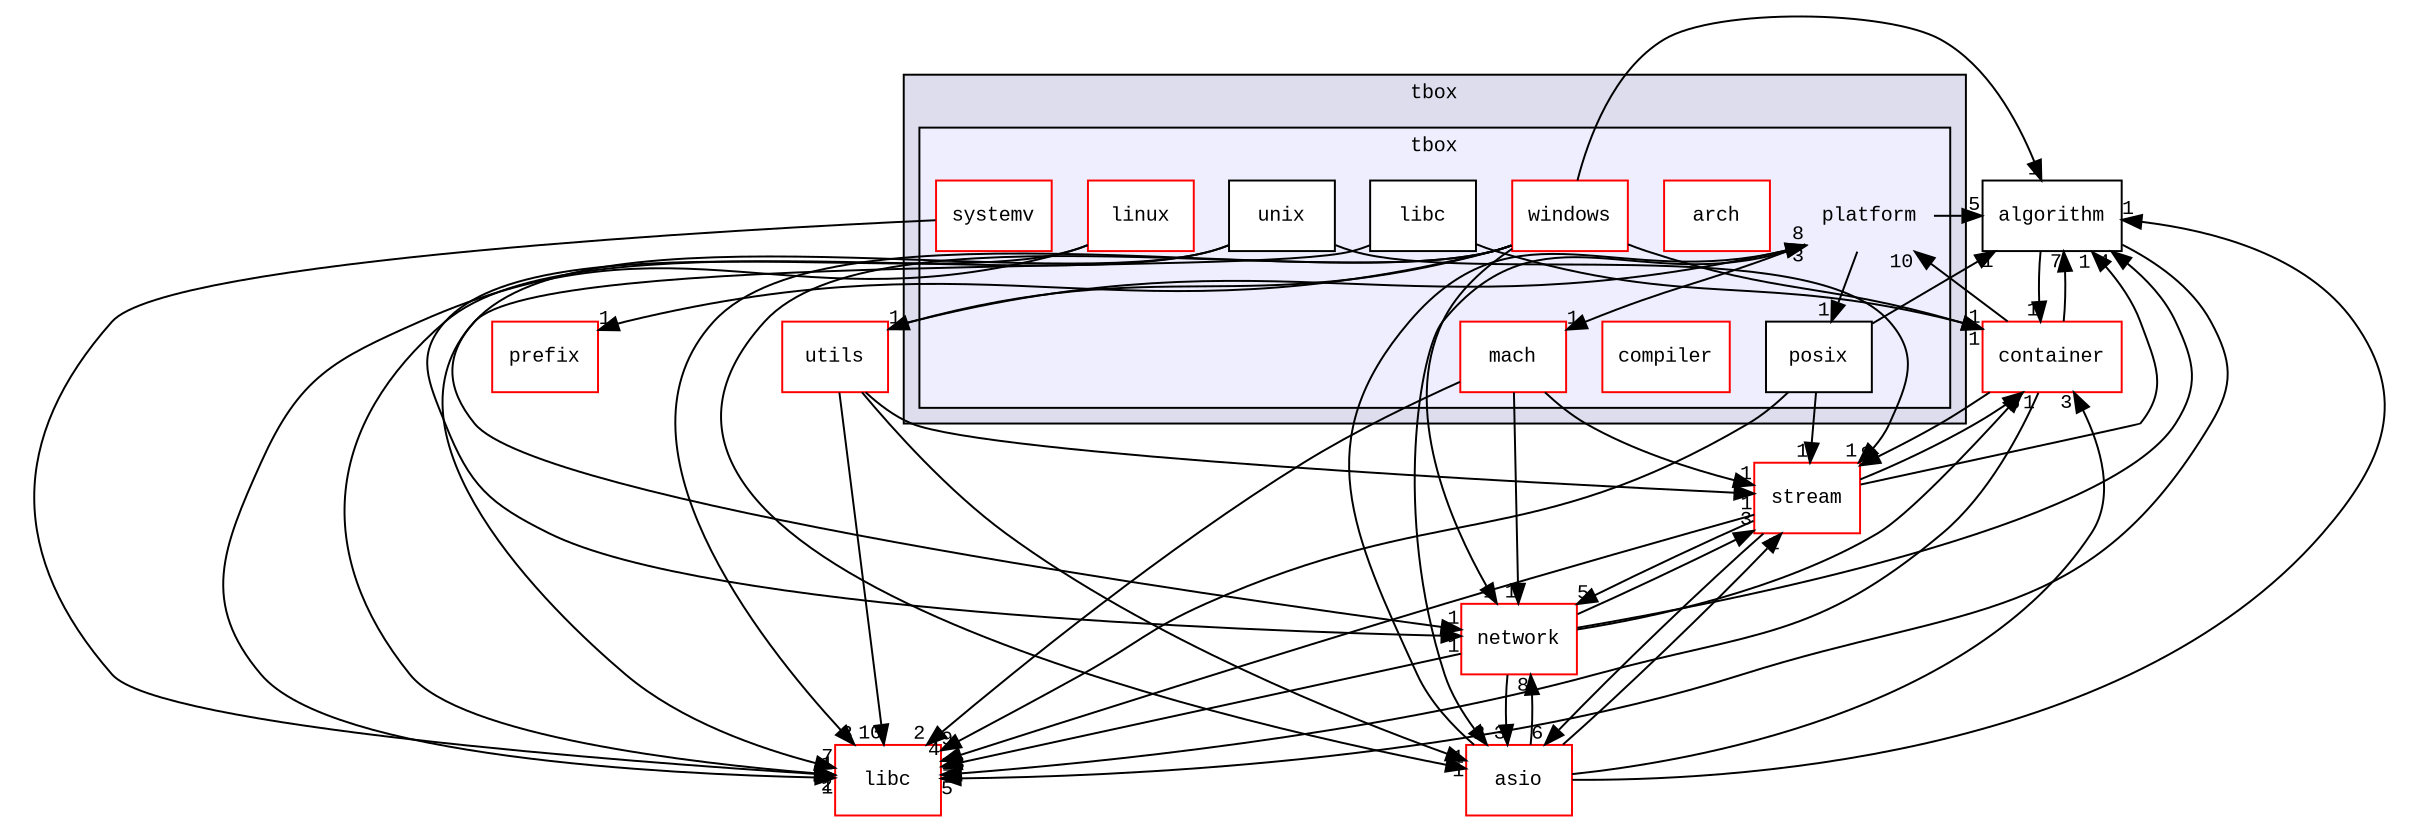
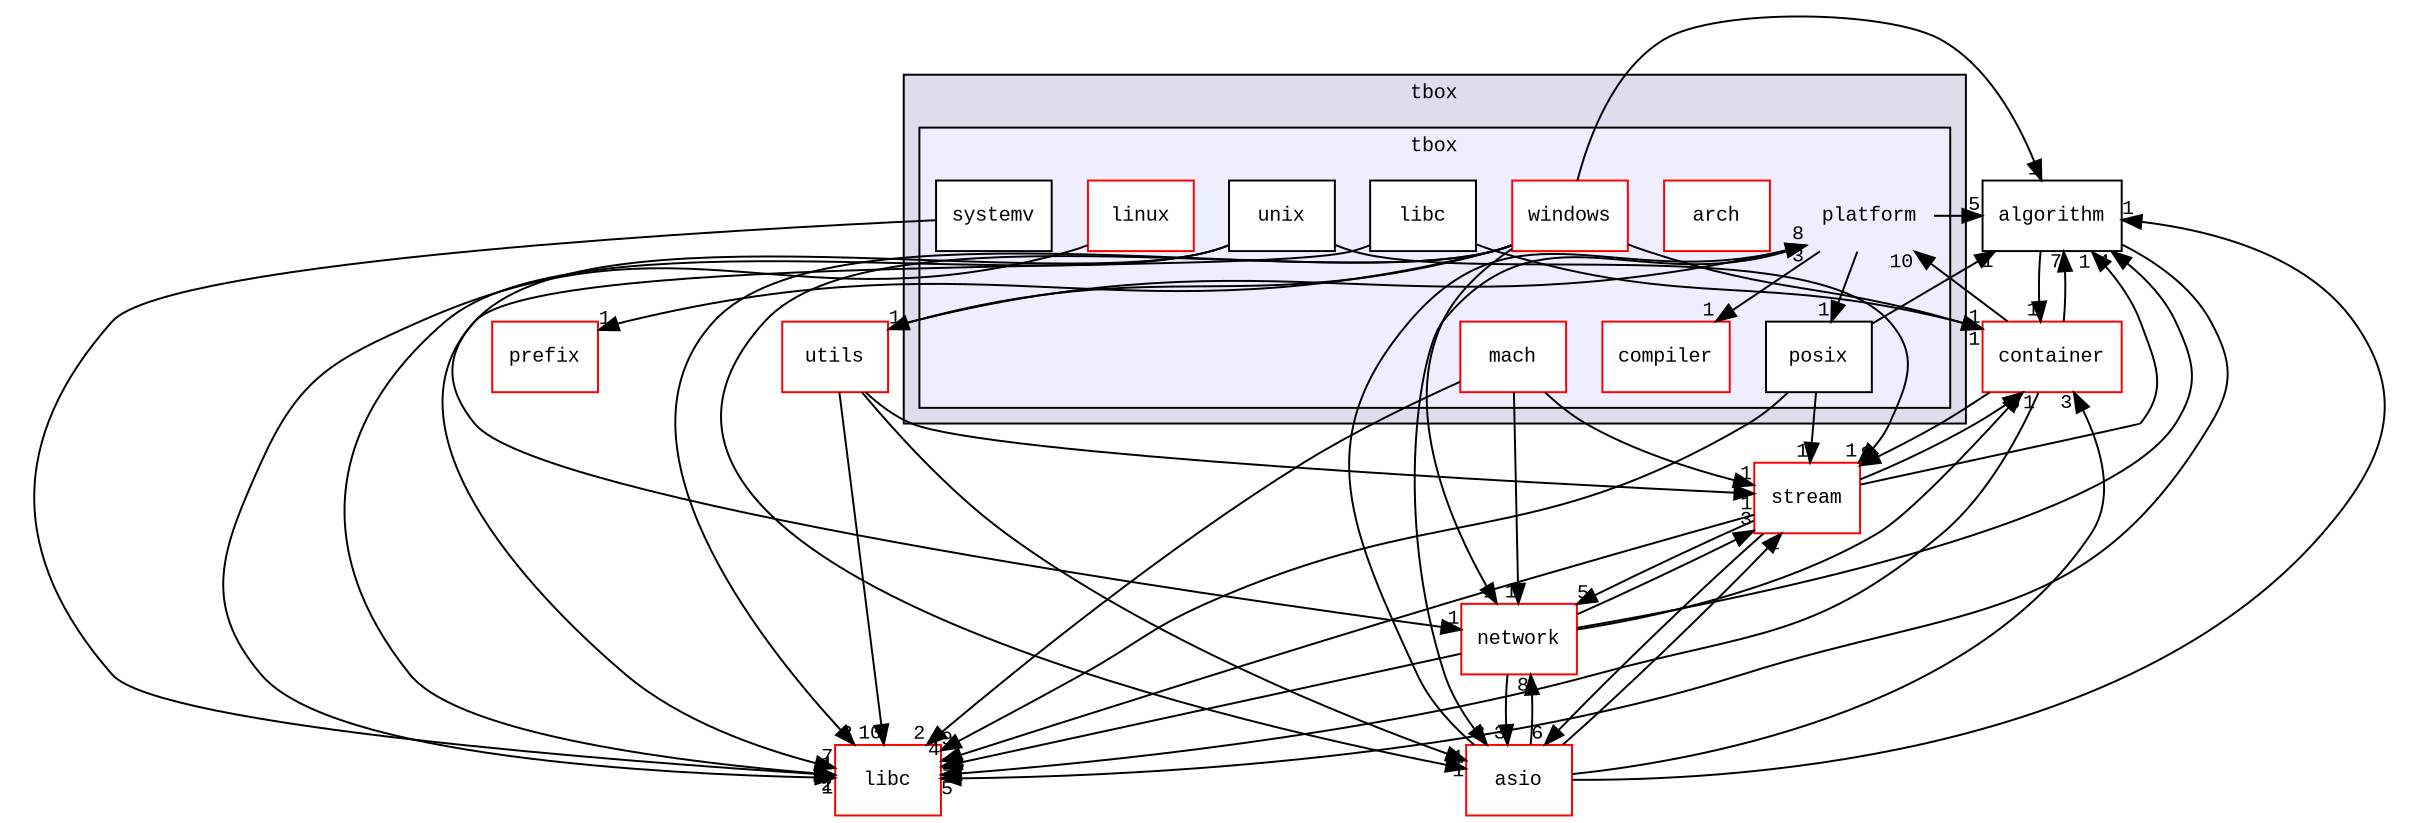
(994, 216) -> (994, 216)
(1651, 297) -> (1798, 266)
(540, 528) -> none
